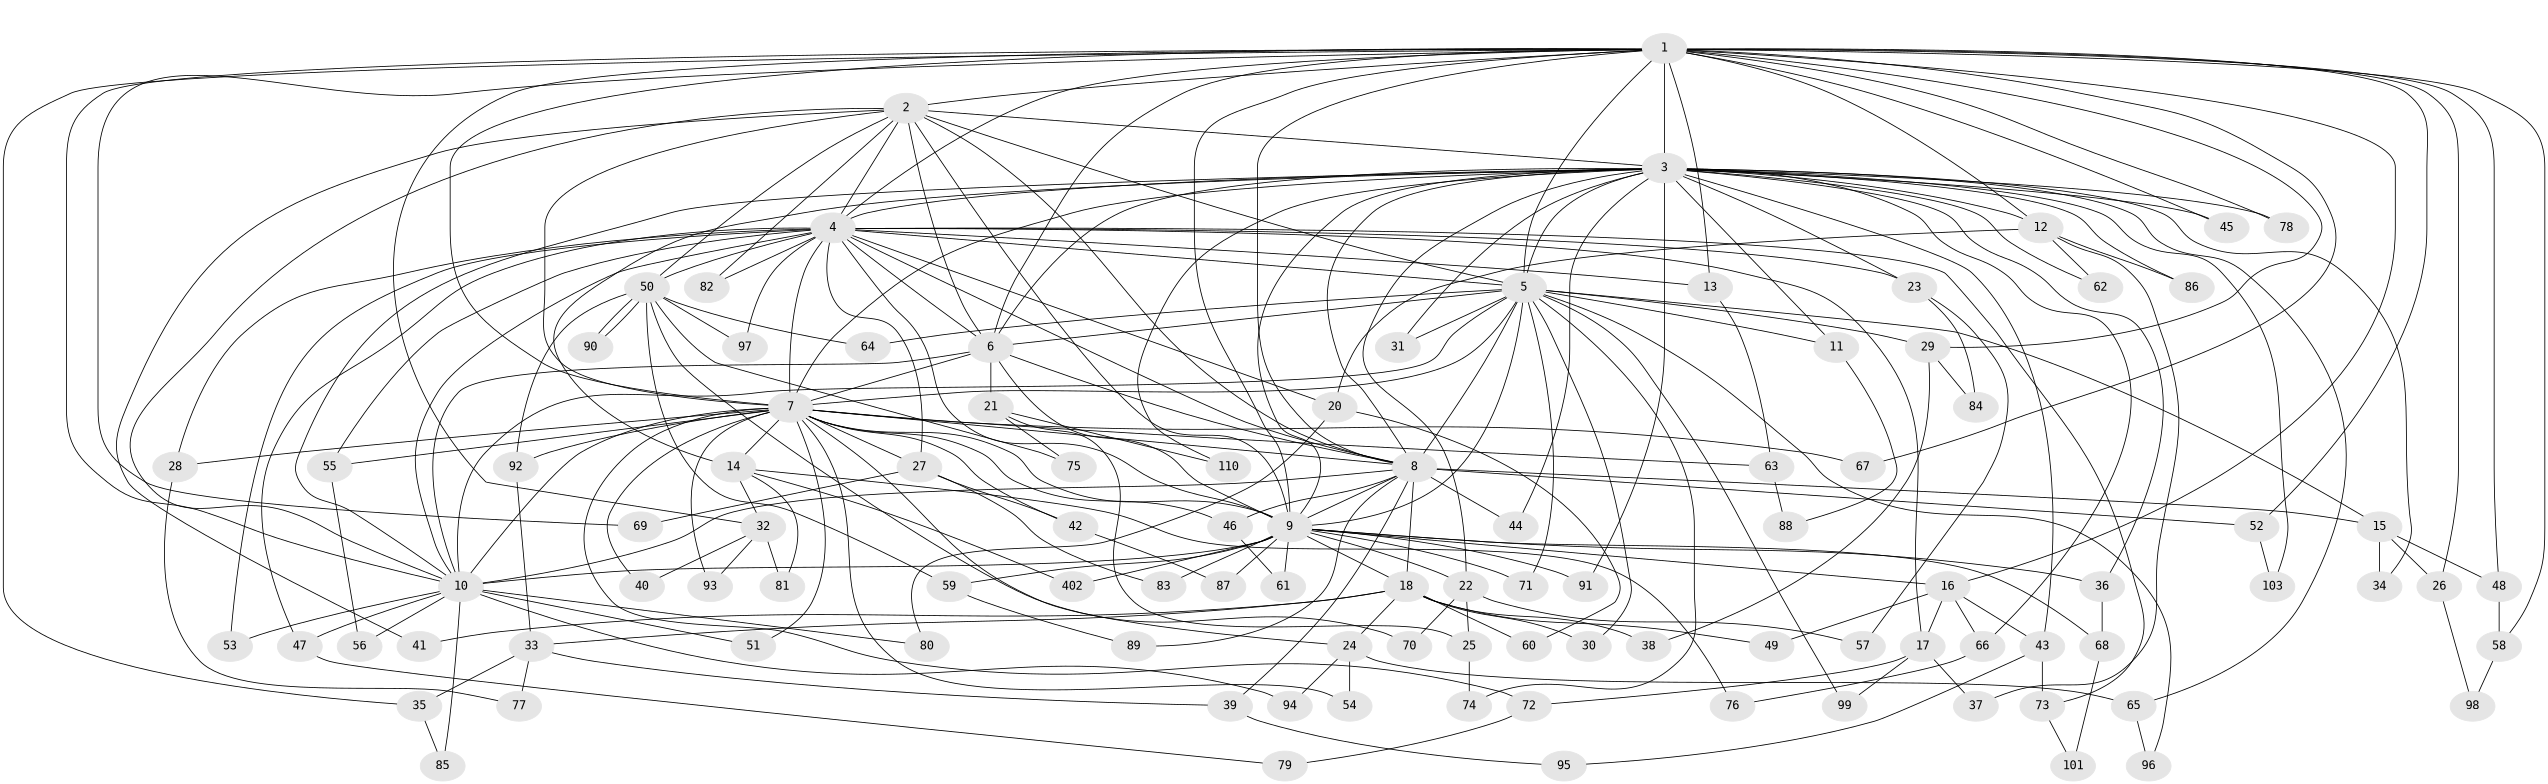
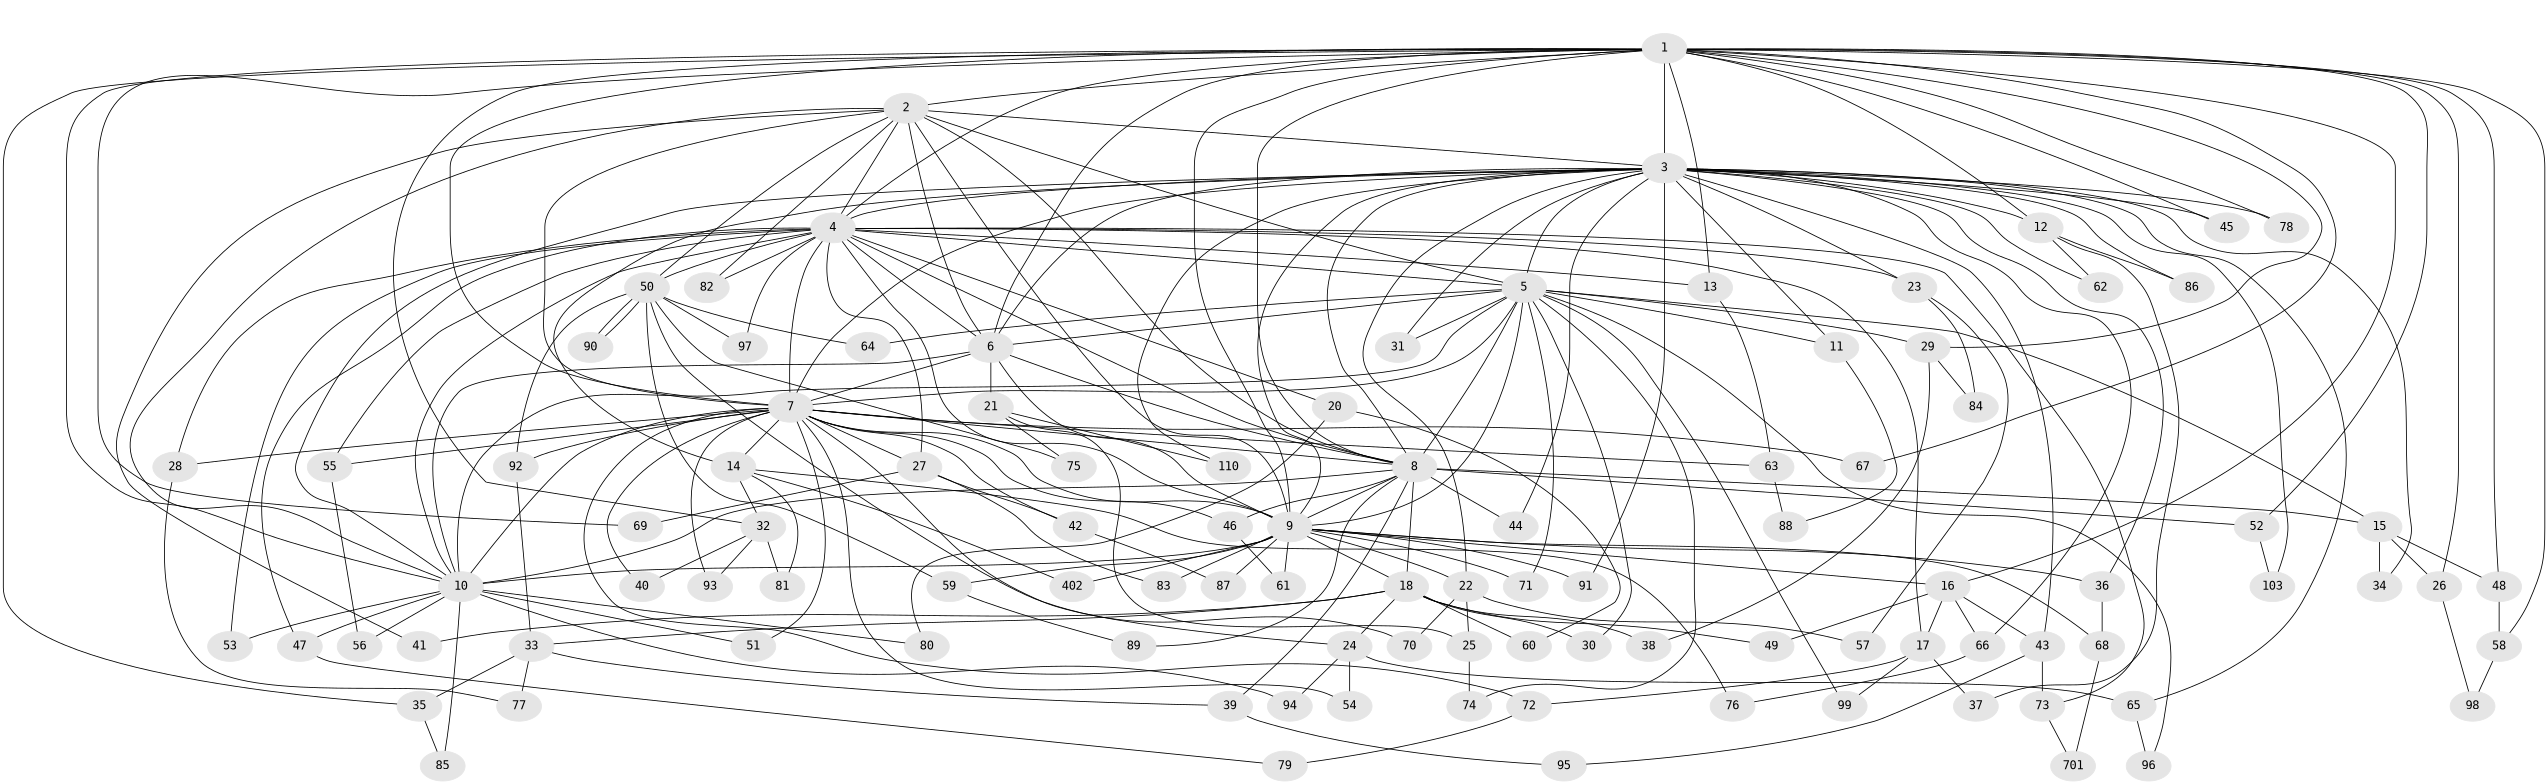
(1571, 151) -> none
(1559, 261) -> none
(2073, 766) -> (2073, 766)
